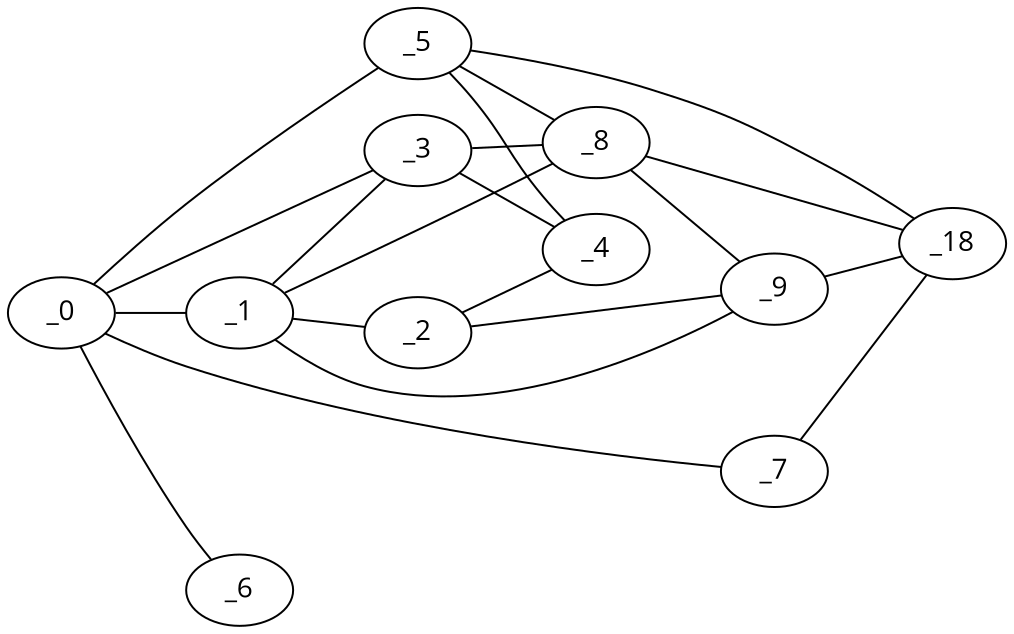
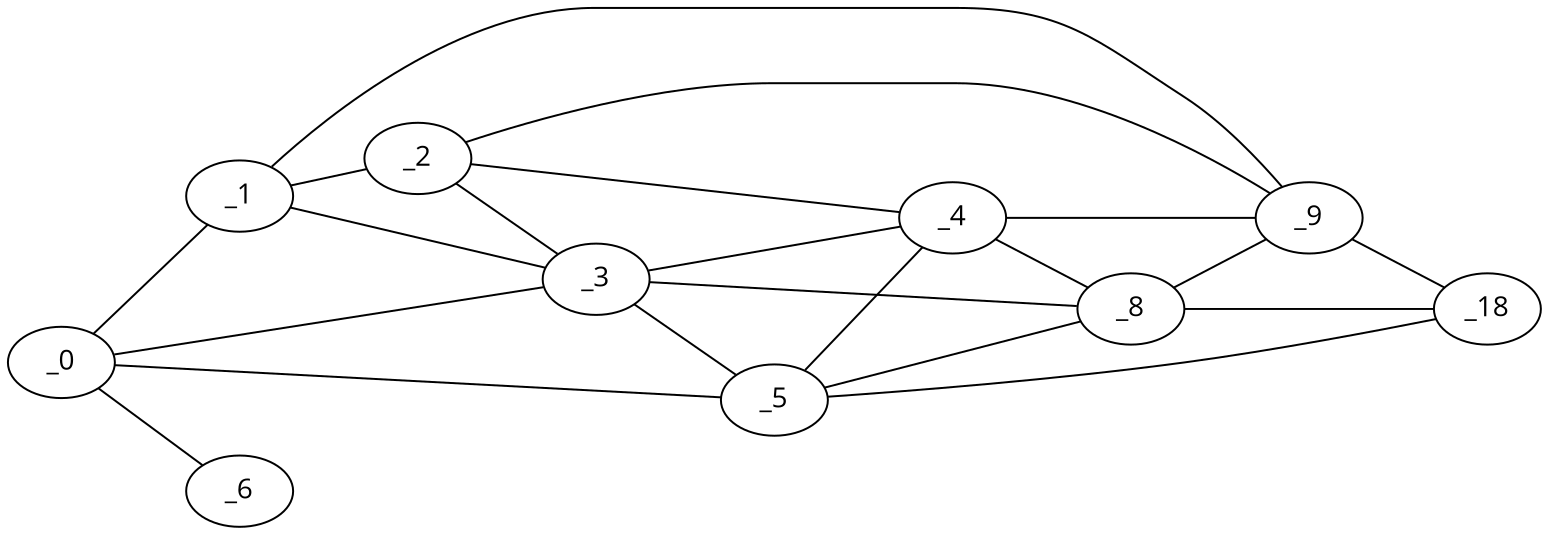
none -> (1131, 218)
none -> (507, 219)
(419, 229) -> (1042, 263)
none -> (685, 339)
(774, 471) -> none
